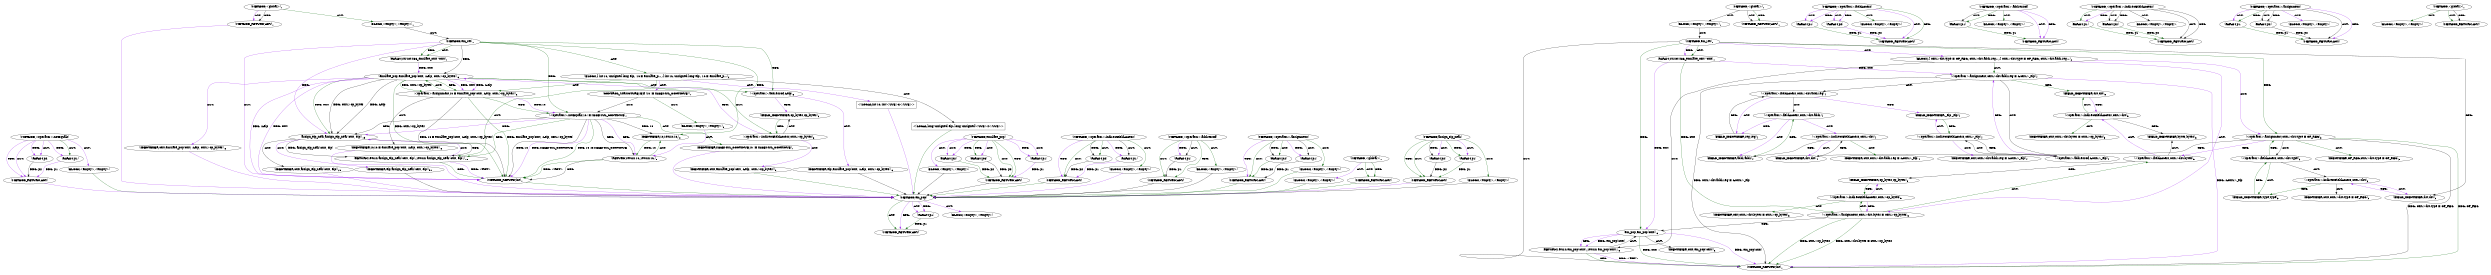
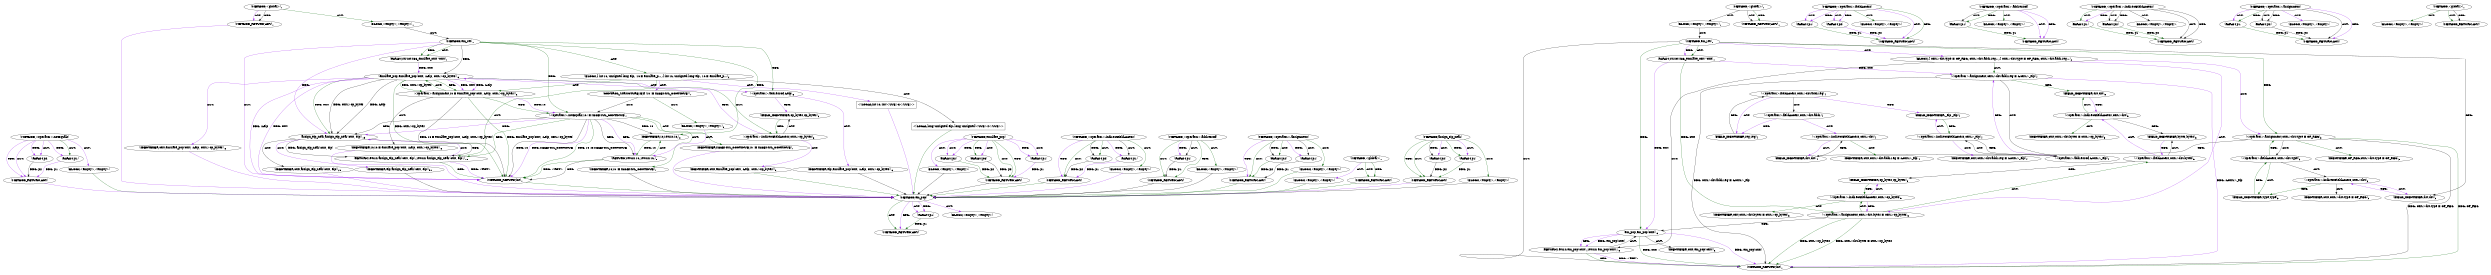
(642, 84) -> (642, 84)
(1893, 85) -> none
(2225, 148) -> (2160, 146)
(1730, 159) -> none
none -> (623, 170)
